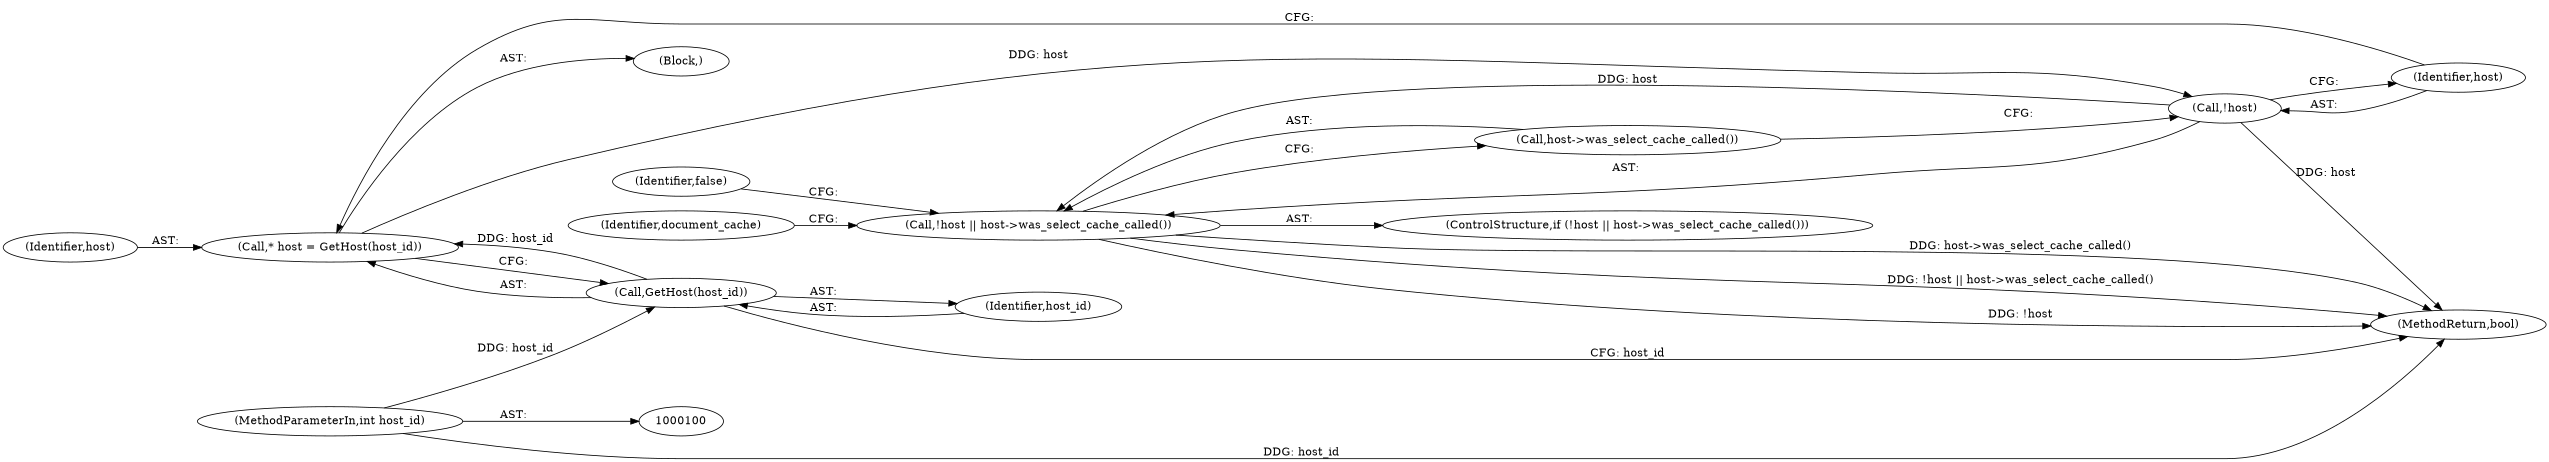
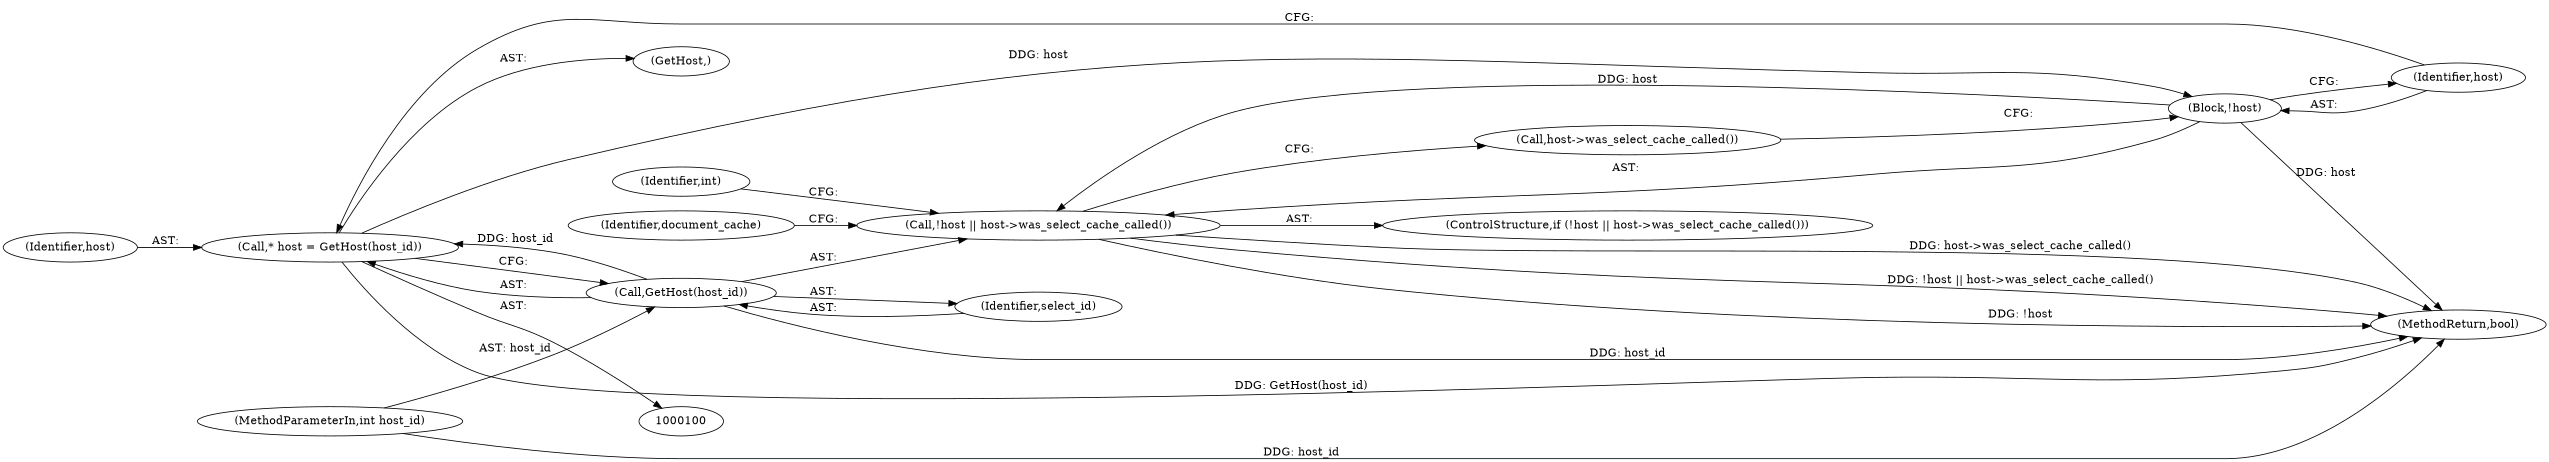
(681, 61) -> (681, 61)
(2225, 108) -> (2225, 108)
(1290, 133) -> (850, 261)
(681, 182) -> (681, 182)
(1038, 307) -> (1038, 307)
(515, 349) -> (515, 349)
(1628, 353) -> (1628, 353)
none -> (1358, 392)
(547, 421) -> (512, 325)
